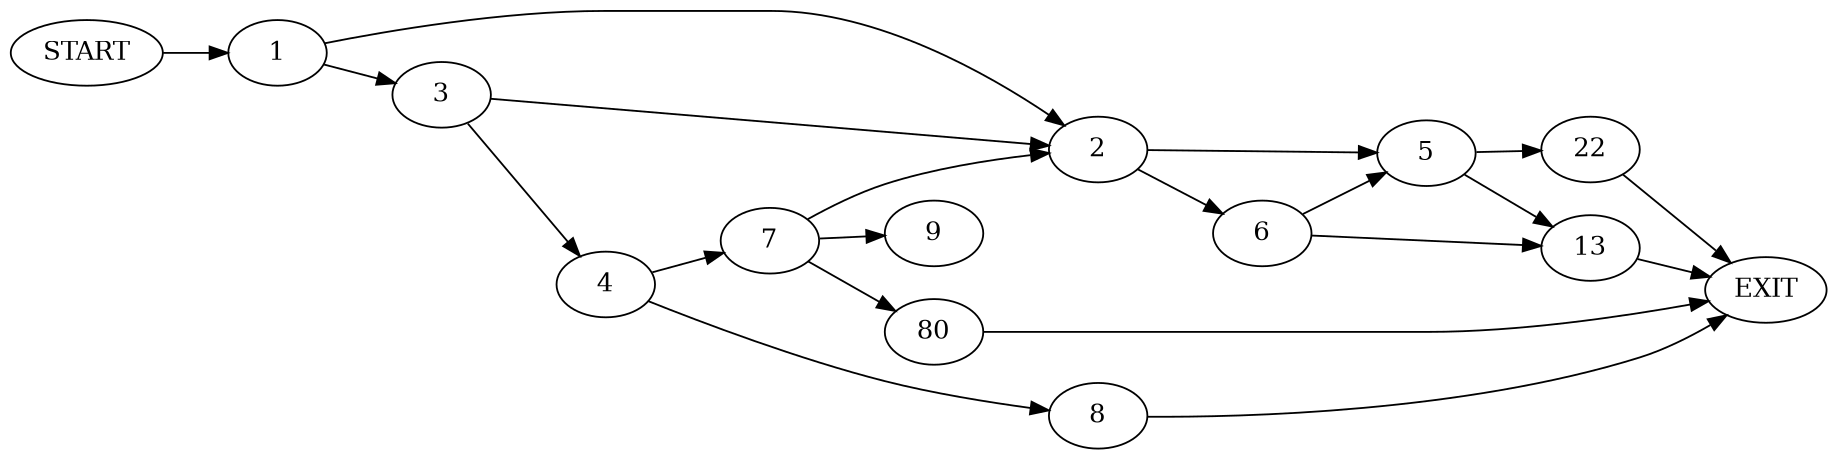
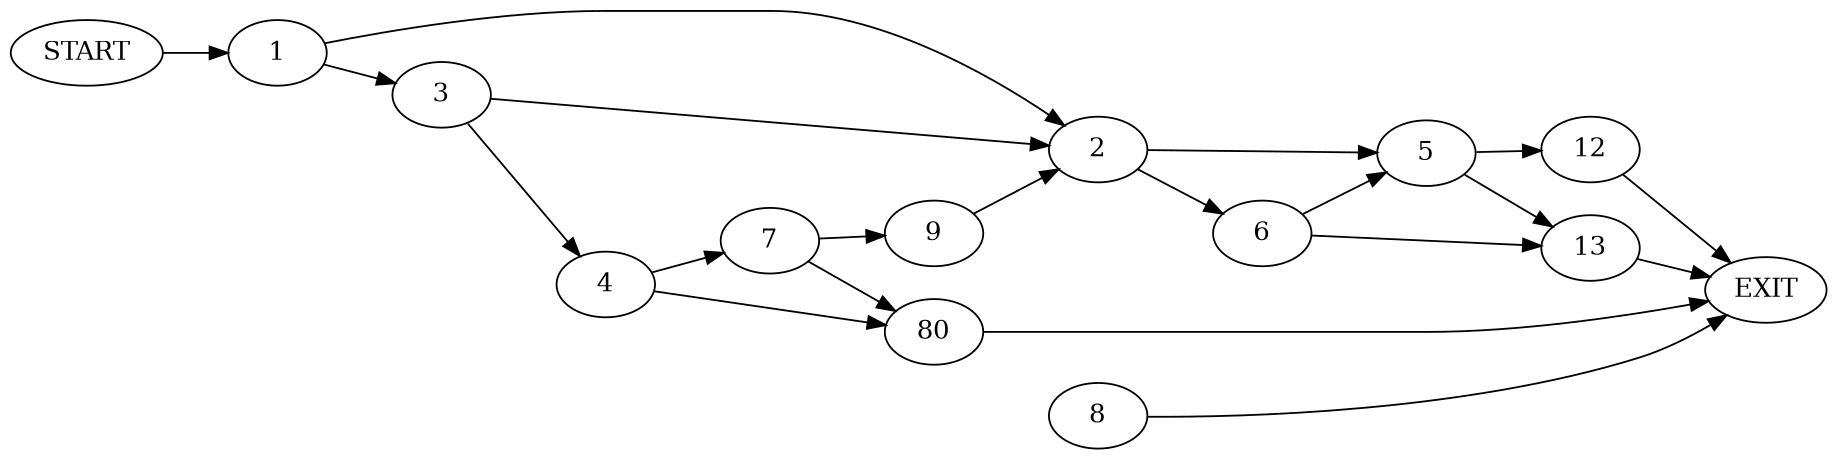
(1591, 150) -> (1591, 150)
(916, 175) -> (1008, 196)
(836, 367) -> (761, 307)
